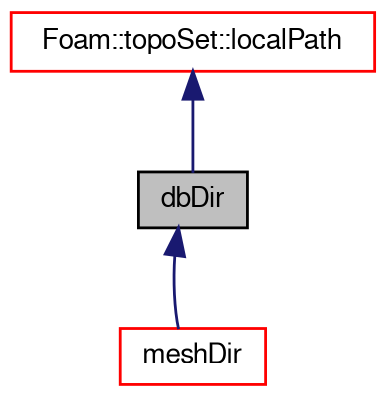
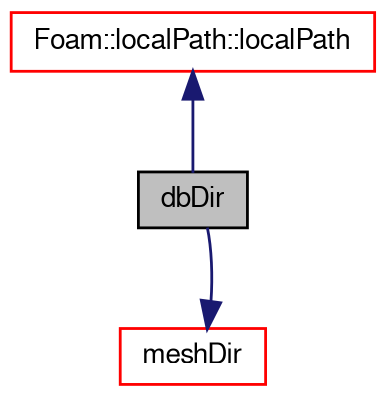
(193, 42) -> (193, 42)
(174, 293) -> (211, 264)
